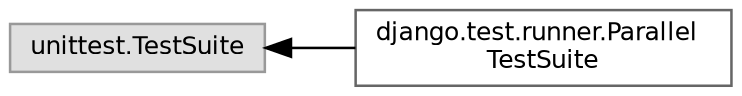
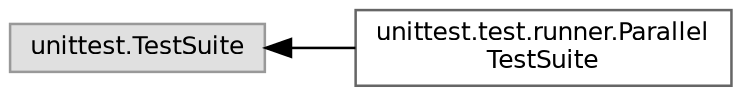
(544, 48) -> (544, 48)
